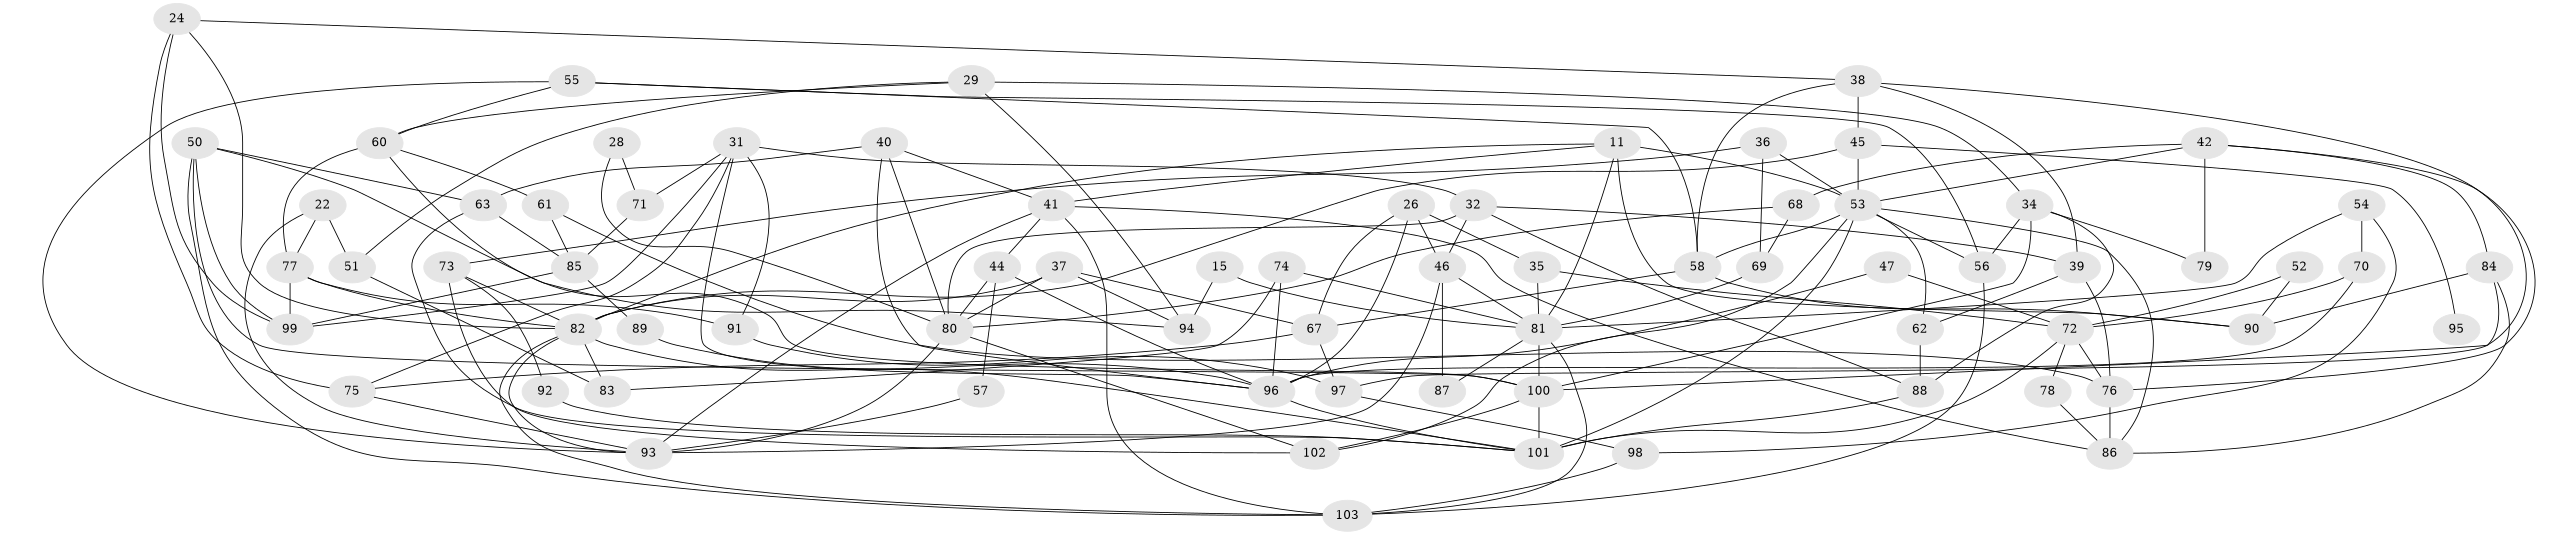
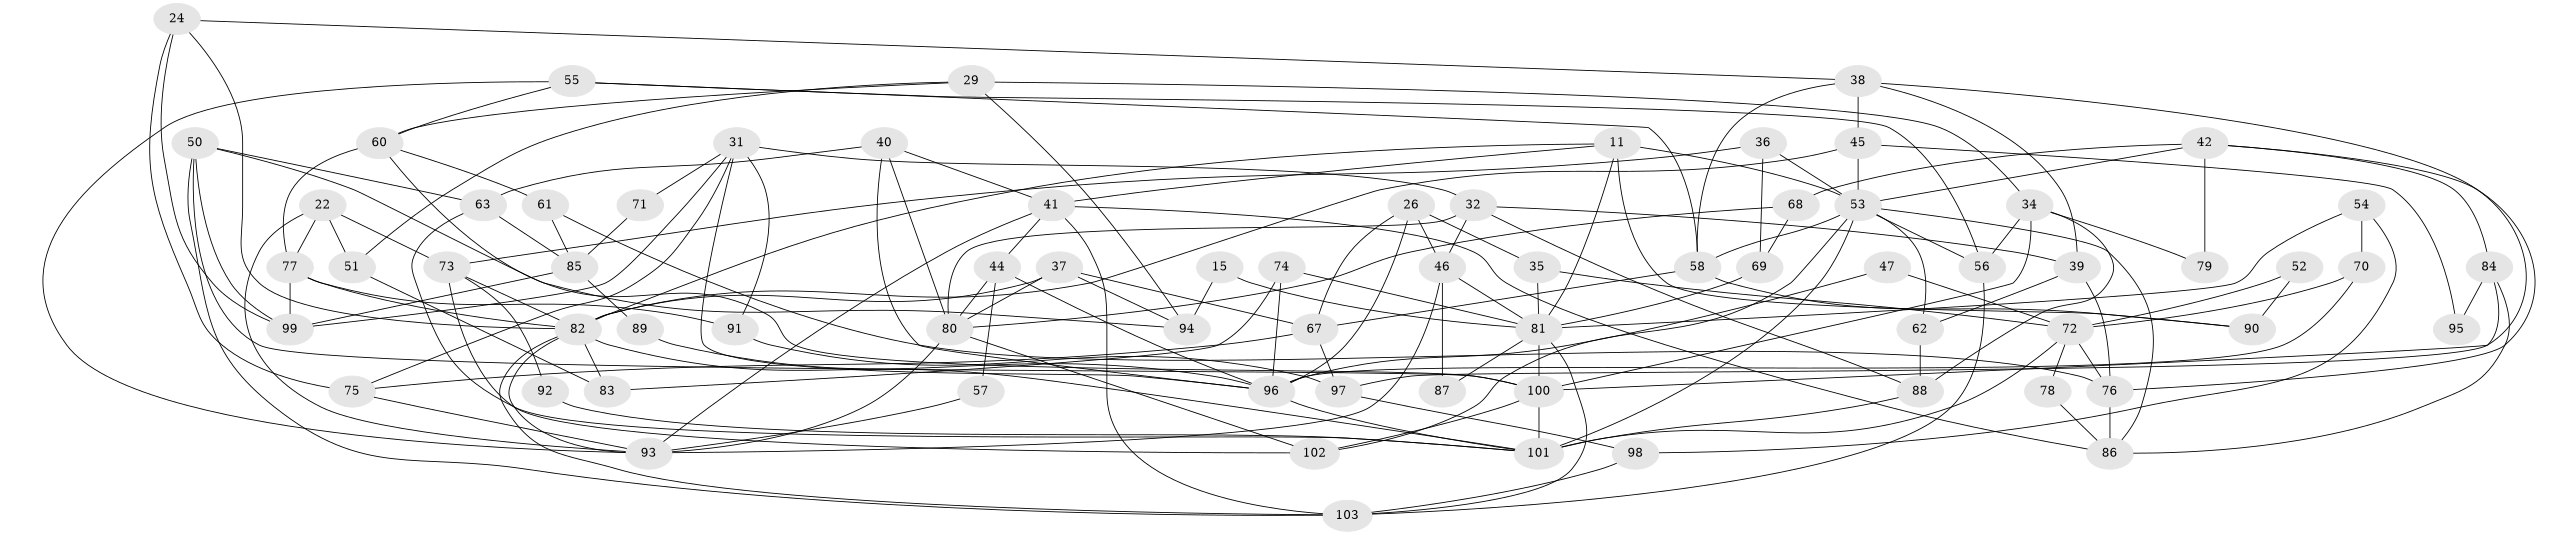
(617, 143) -> none
none -> (381, 234)
(2371, 298) -> (2473, 298)
